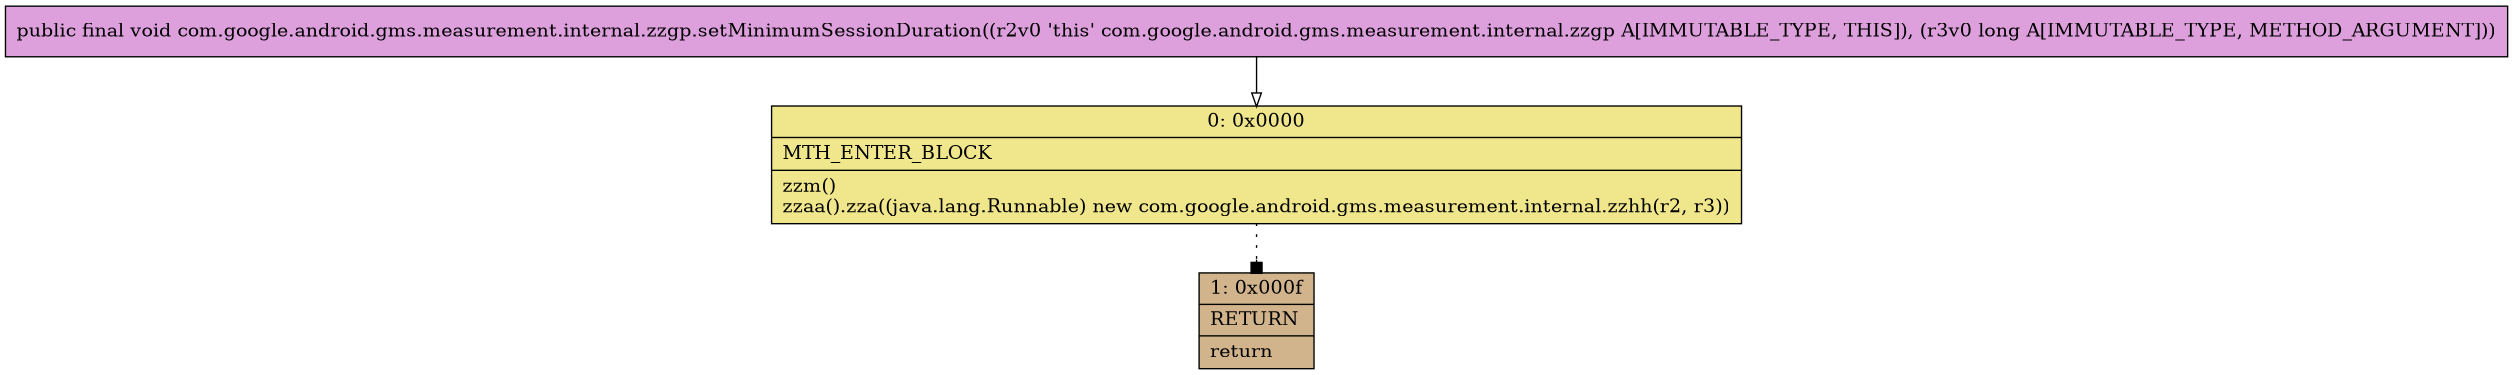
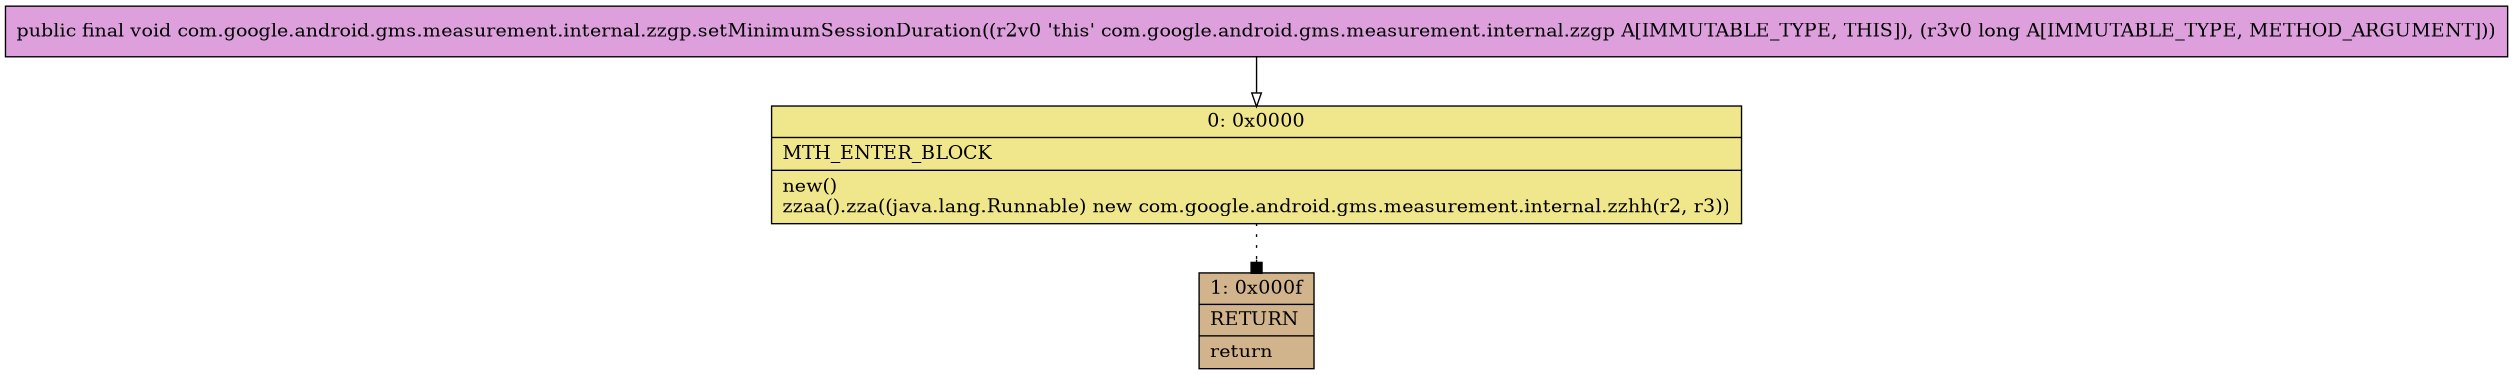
(810, 186) -> (810, 186)
